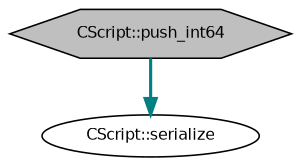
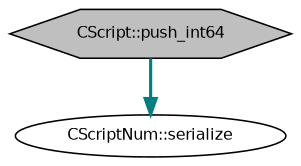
(151, 136) -> (151, 136)
